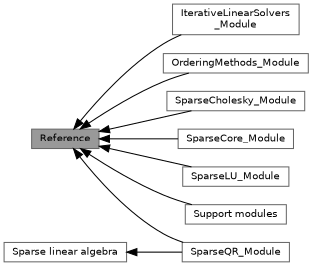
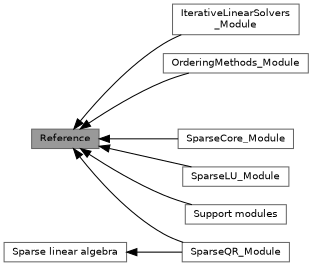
(236, 101) -> none
